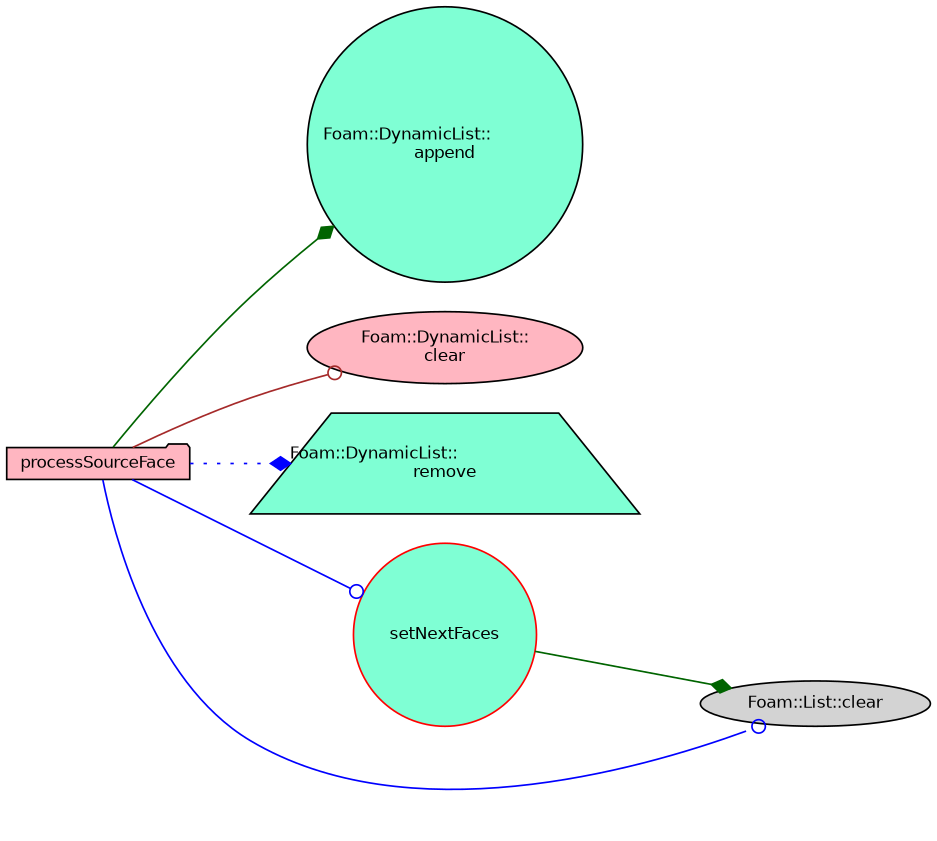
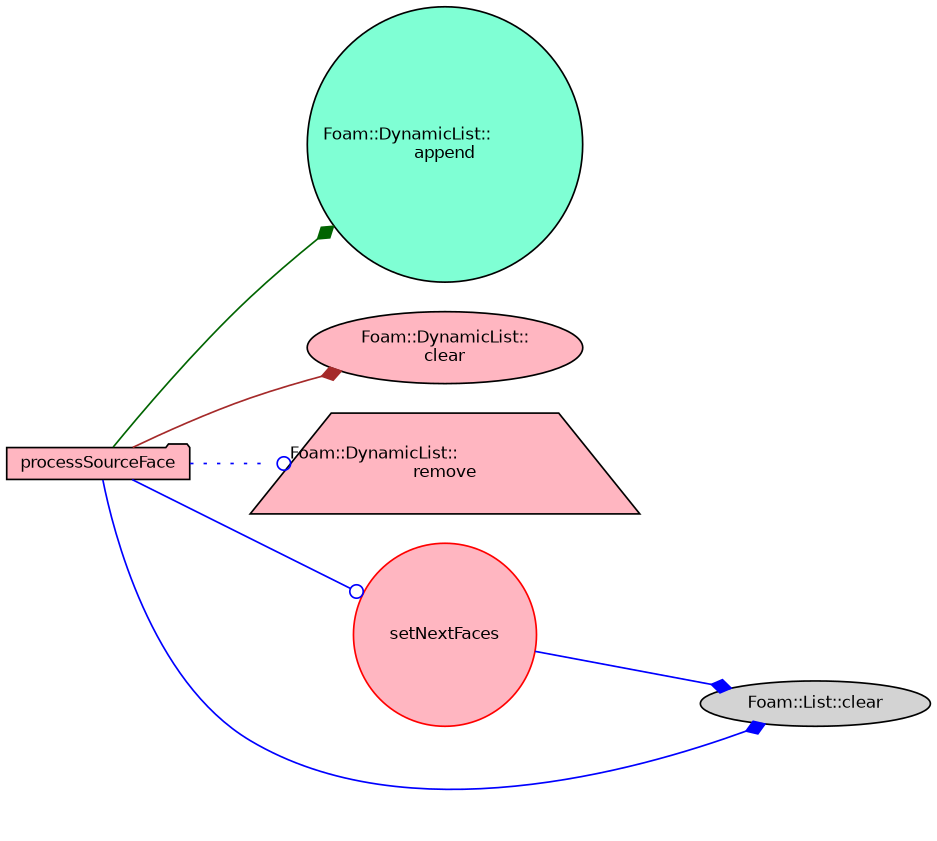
(228, 406) -> (228, 406)
(230, 464) -> (230, 464)
(445, 464) -> (445, 464)
(445, 635) -> (445, 635)
(623, 668) -> (623, 668)
(345, 776) -> (345, 776)
